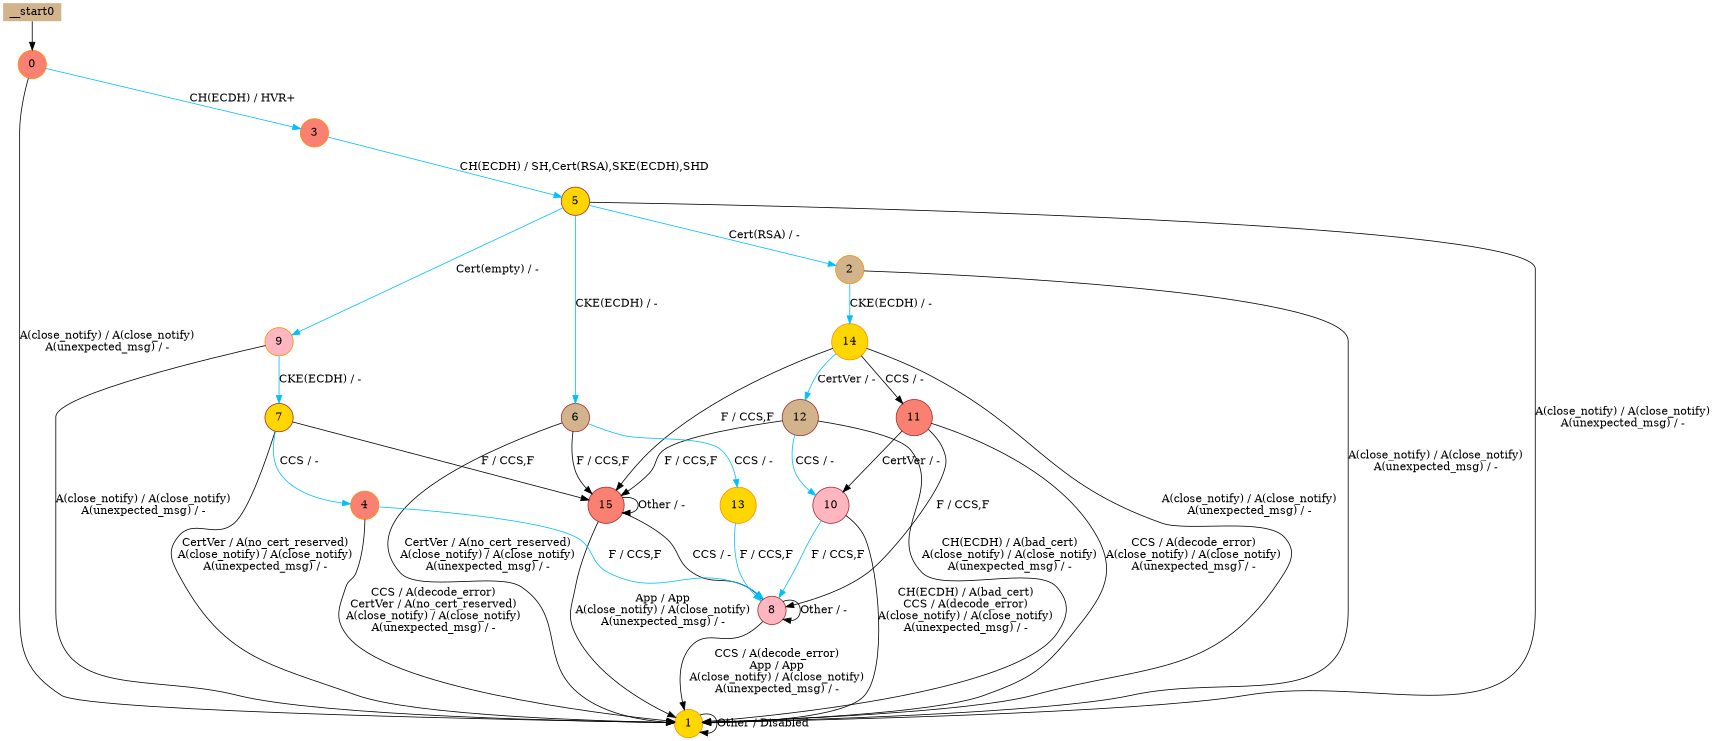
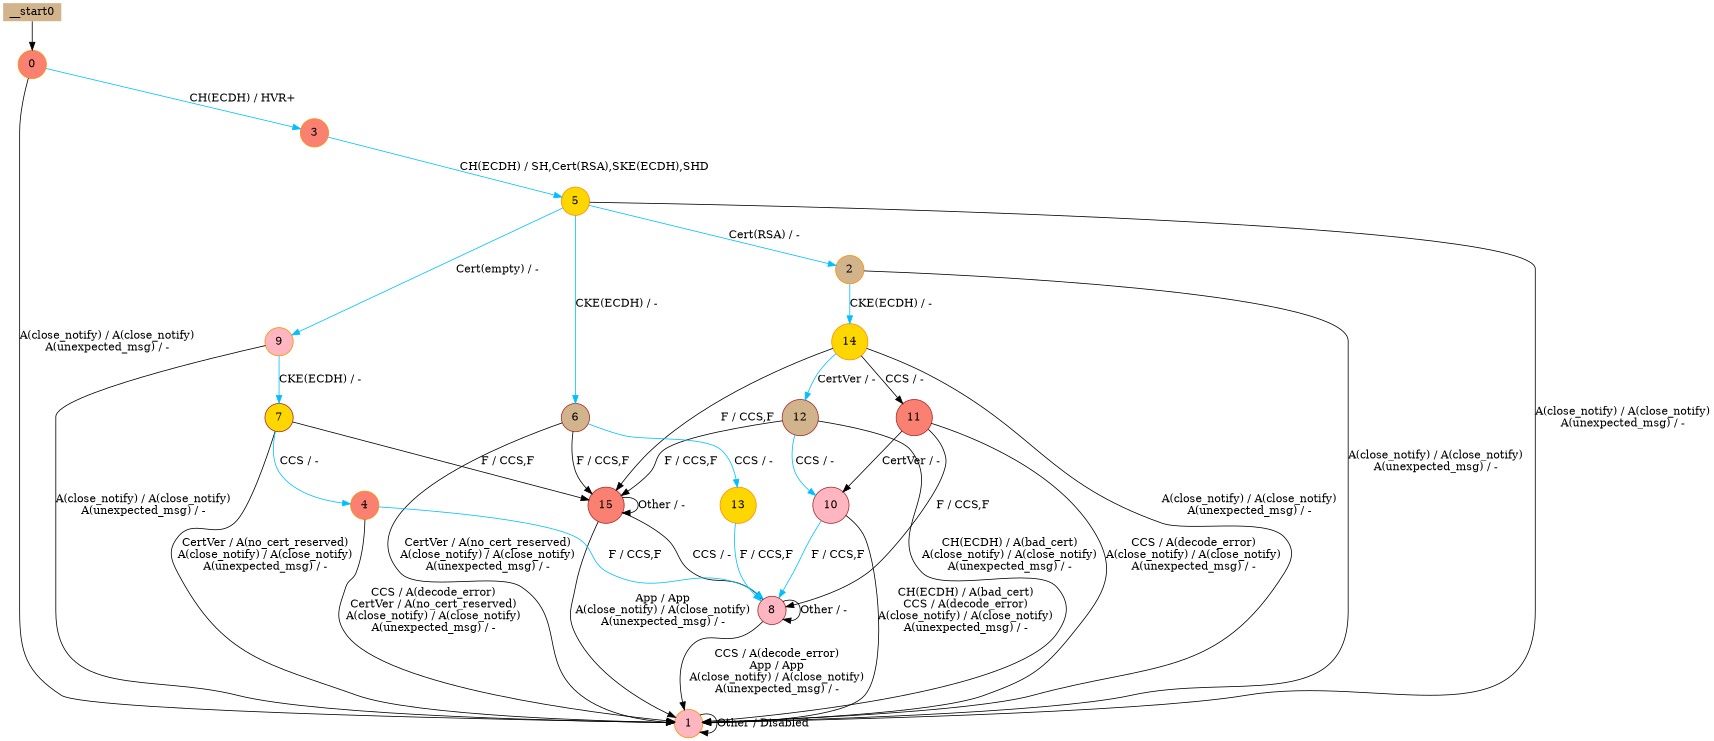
(575, 201) -> (575, 201)
(689, 724) -> (689, 724)
